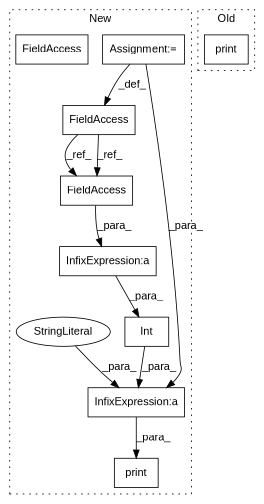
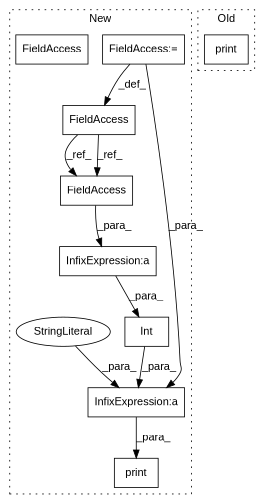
(144, 49) -> (144, 49)
